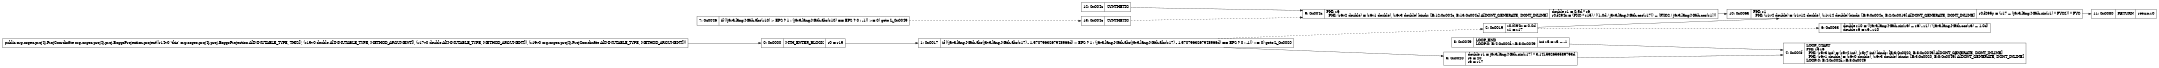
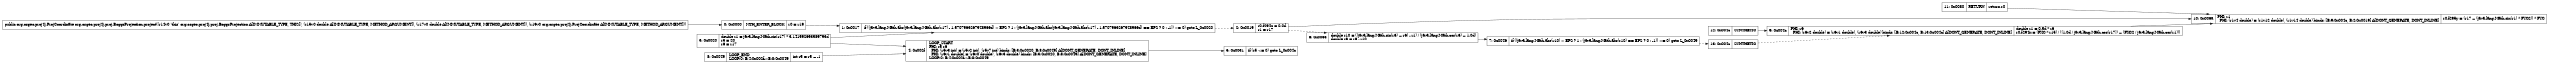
(2085, 14) -> (2107, 11)
none -> (1481, 39)
none -> (1261, 51)
(1332, 52) -> (881, 35)
